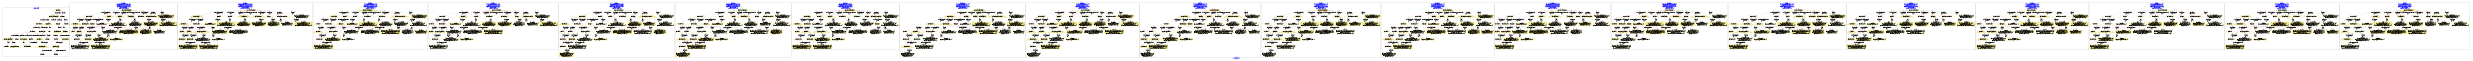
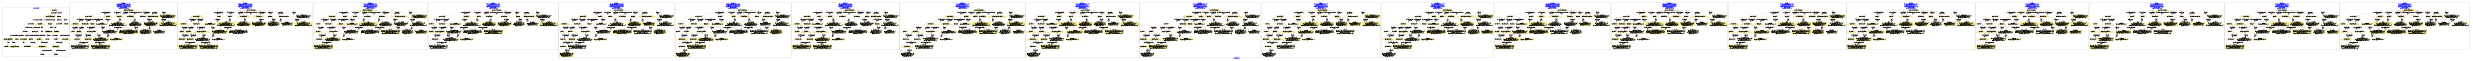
none -> (59, 24)
(47, 39) -> (47, 39)
(33, 43) -> (33, 43)
